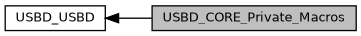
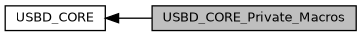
(55, 18) -> (55, 18)
